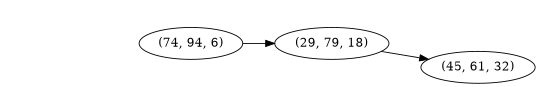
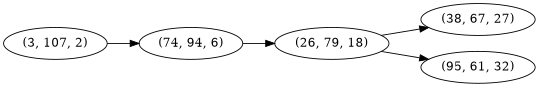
none -> (478, 19)
none -> (55, 43)
(332, 43) -> (332, 43)
(478, 67) -> (478, 67)
